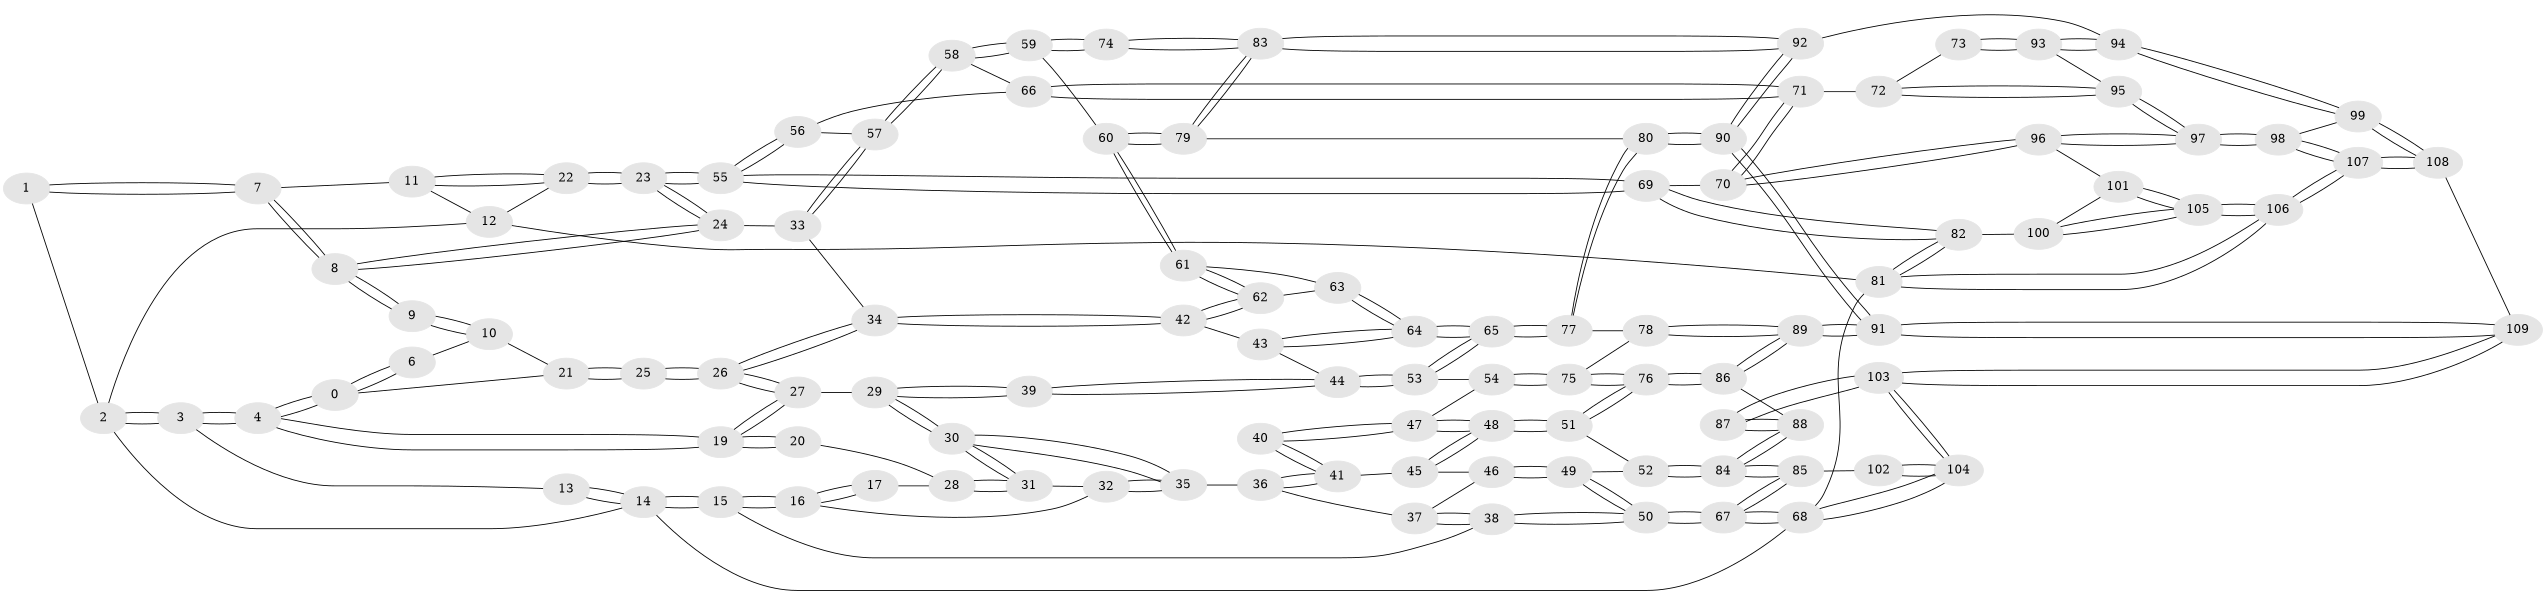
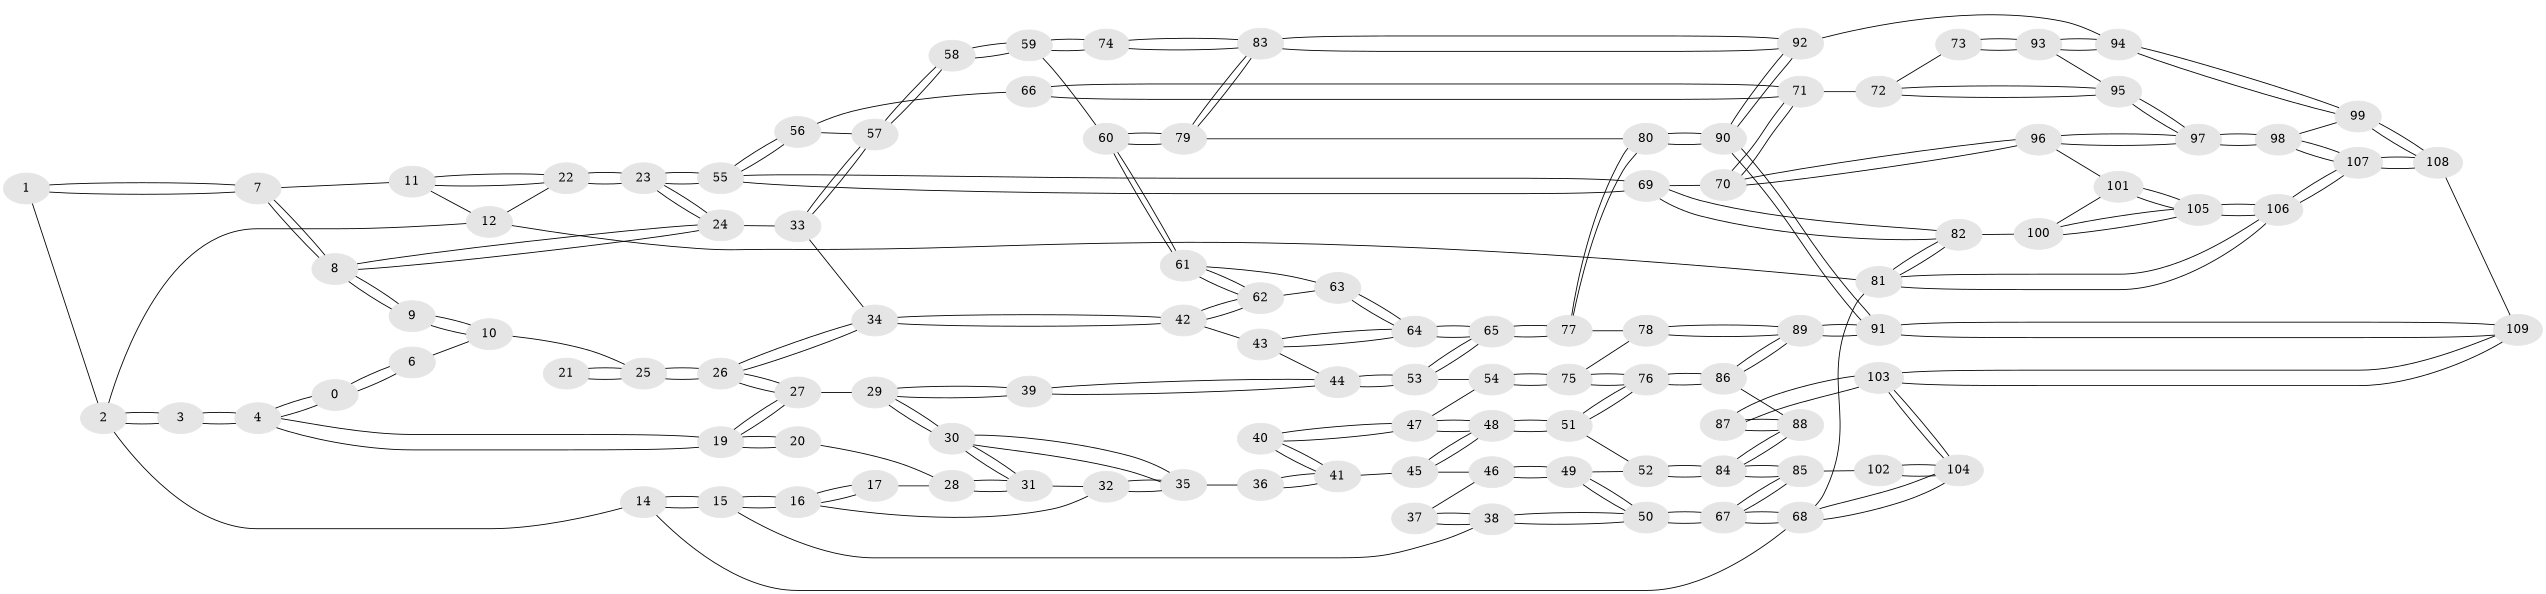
(991, 74) -> none
(528, 354) -> (570, 345)
(451, 384) -> none
(566, 489) -> none
(1337, 504) -> none
